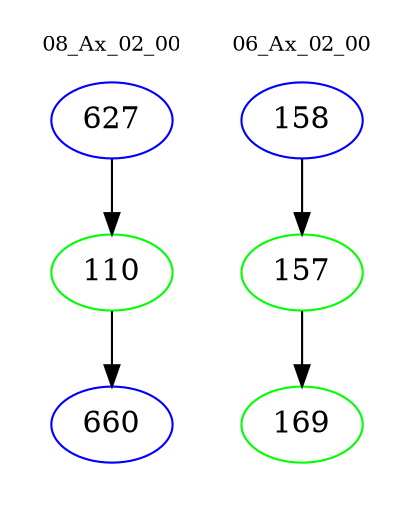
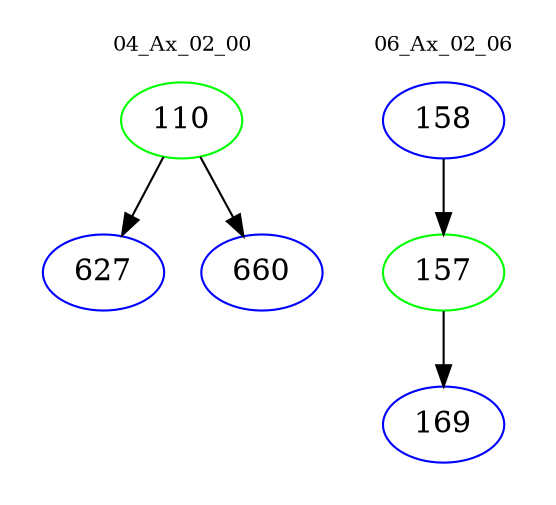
(112, 45) -> (183, 45)
(302, 45) -> (444, 45)
(112, 186) -> (148, 187)
(302, 425) -> (444, 425)
